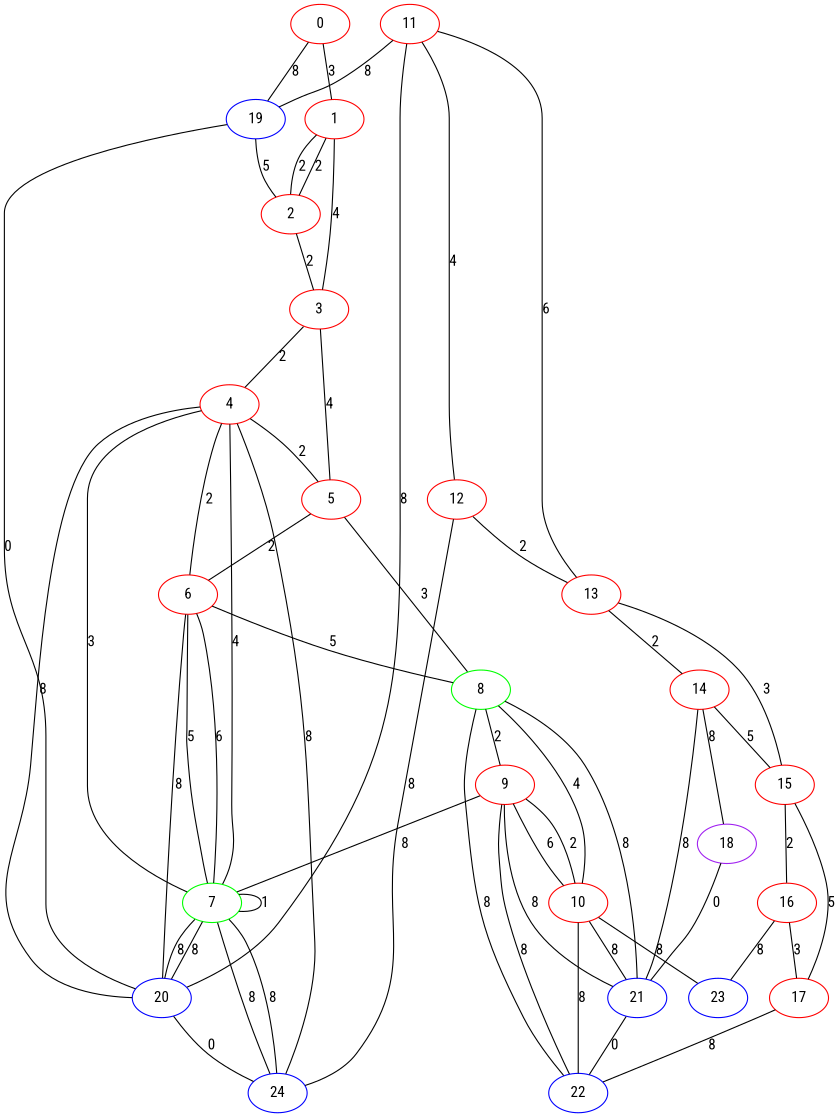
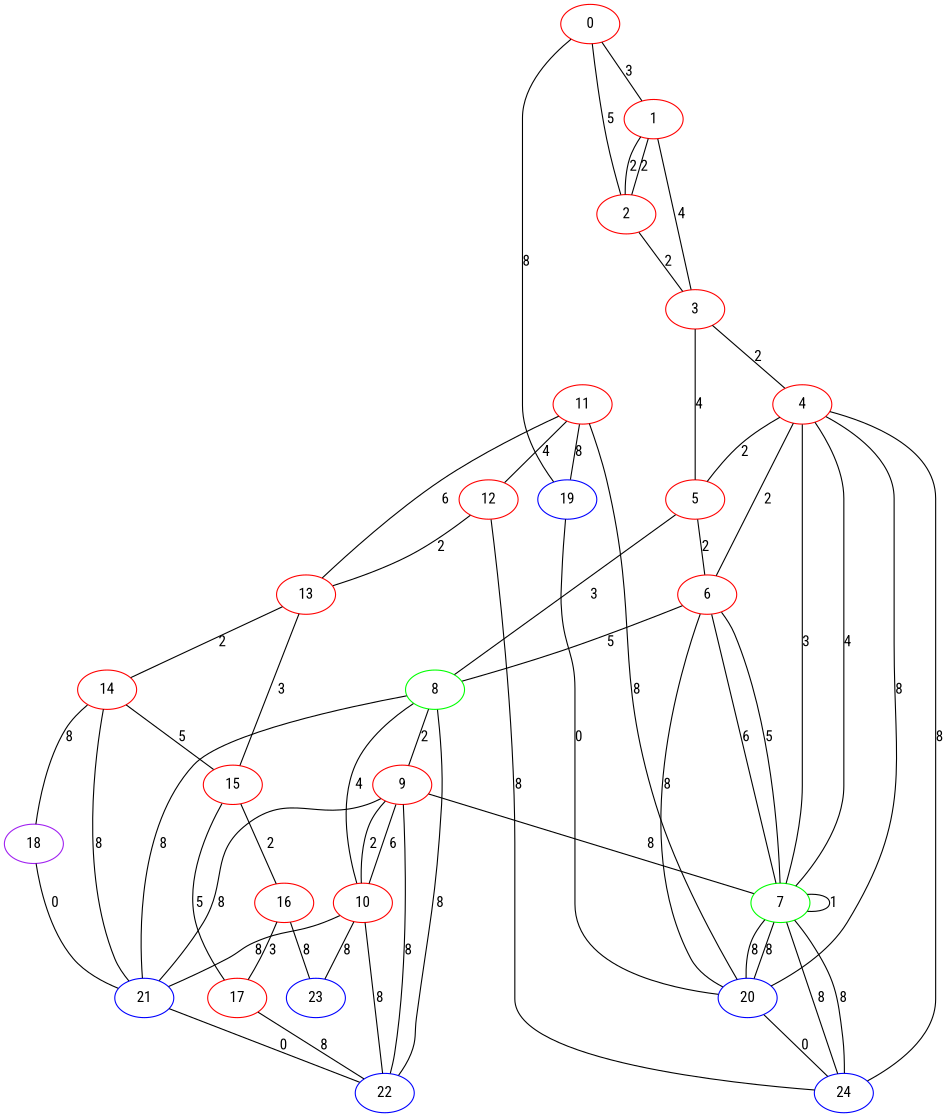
(261, 170) -> (603, 120)
